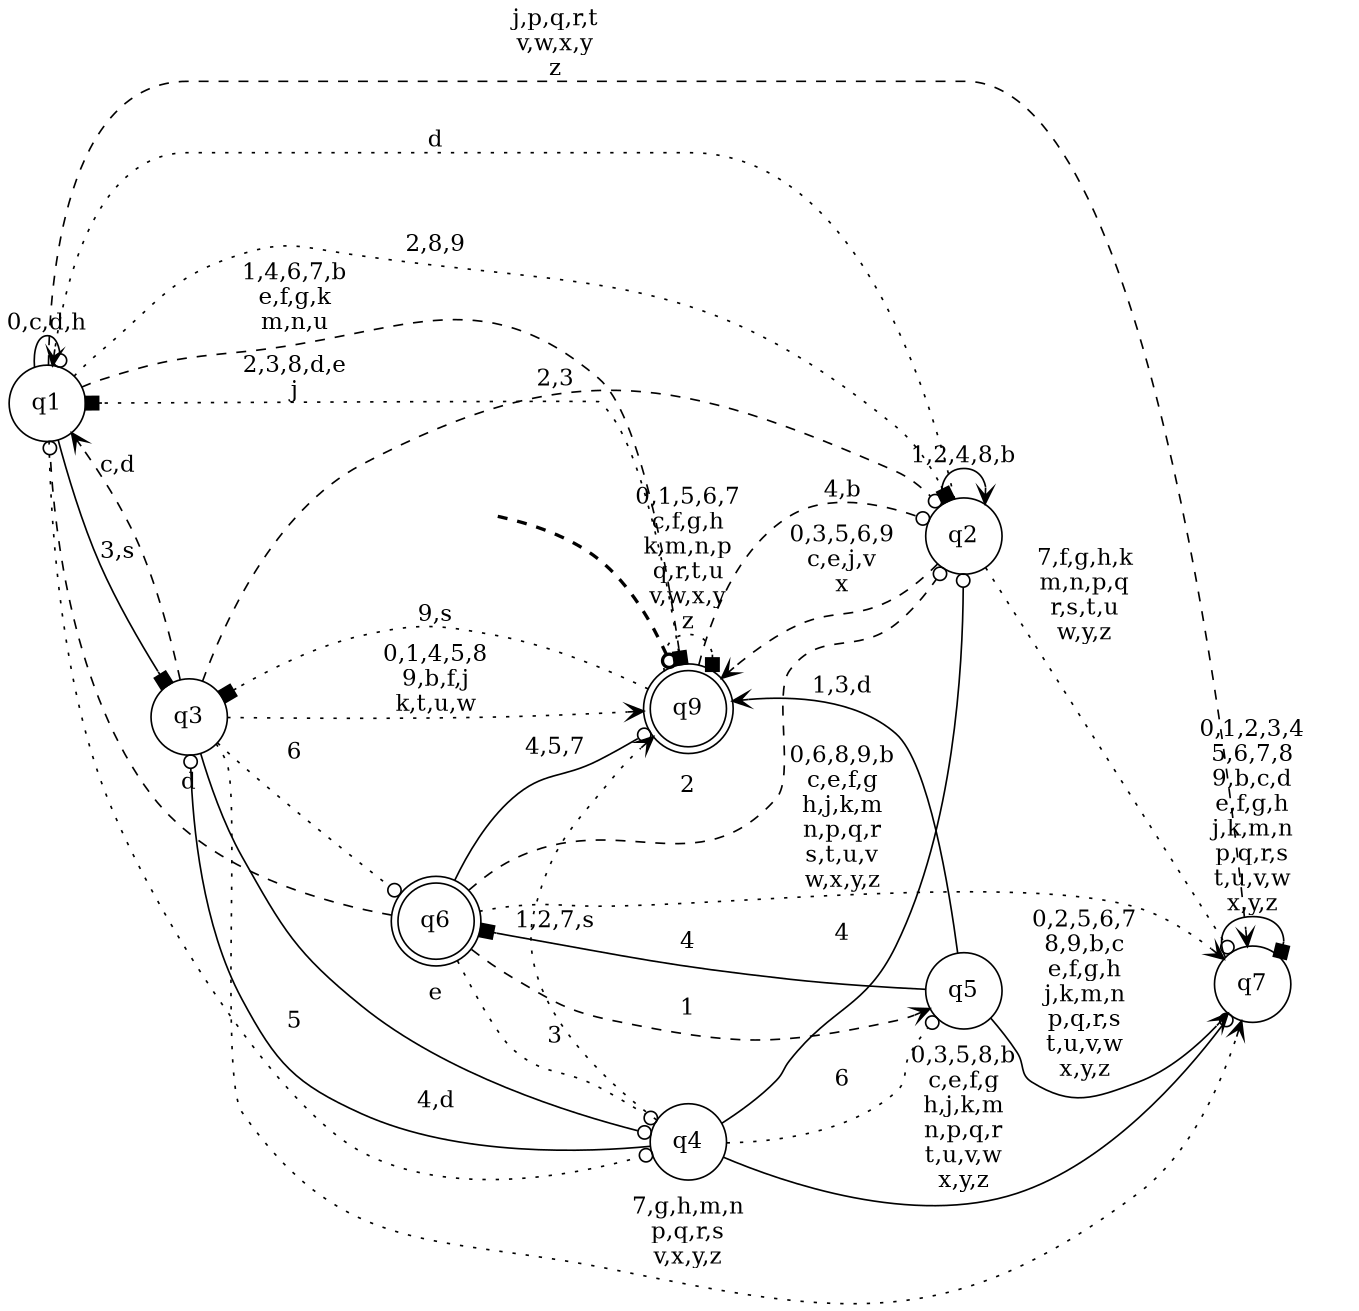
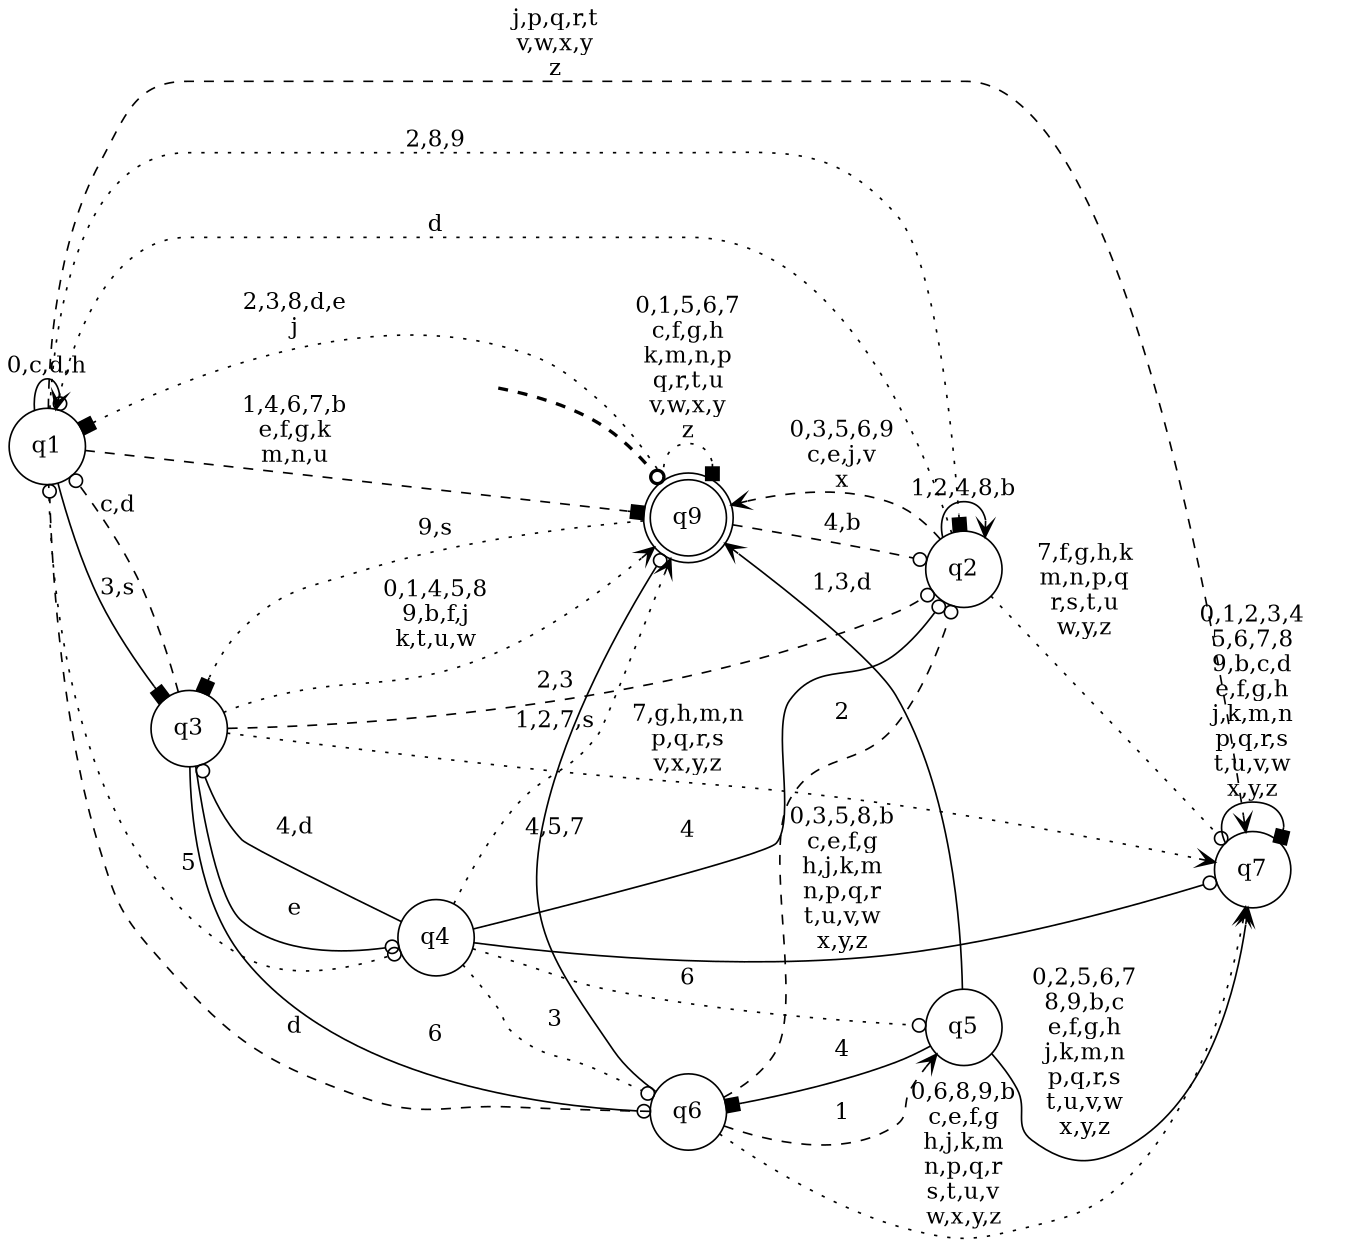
(144, 558) -> (140, 584)
(302, 816) -> (332, 1032)
(436, 921) -> (688, 1112)
(531, 1062) -> (536, 1049)
